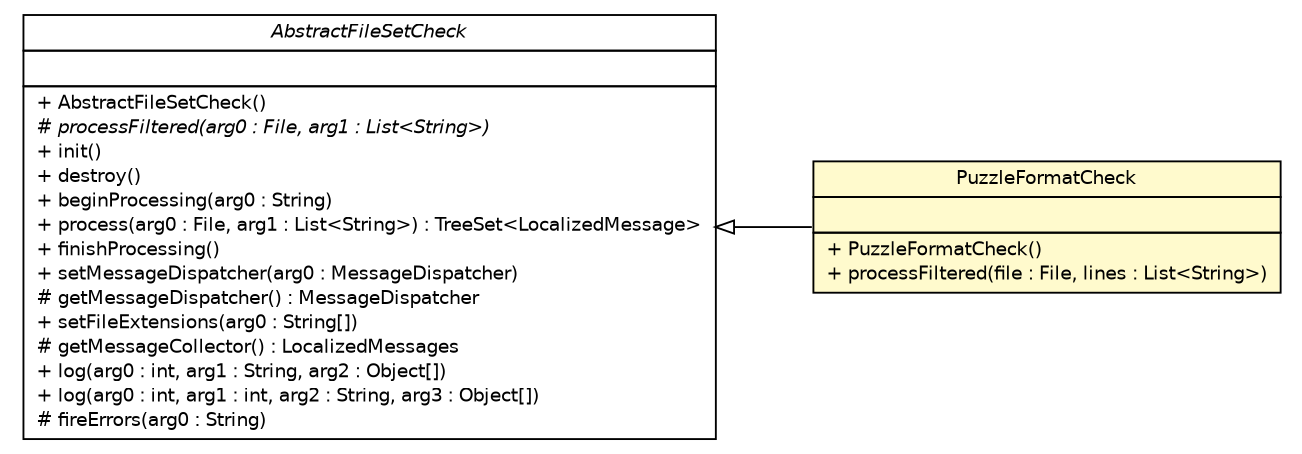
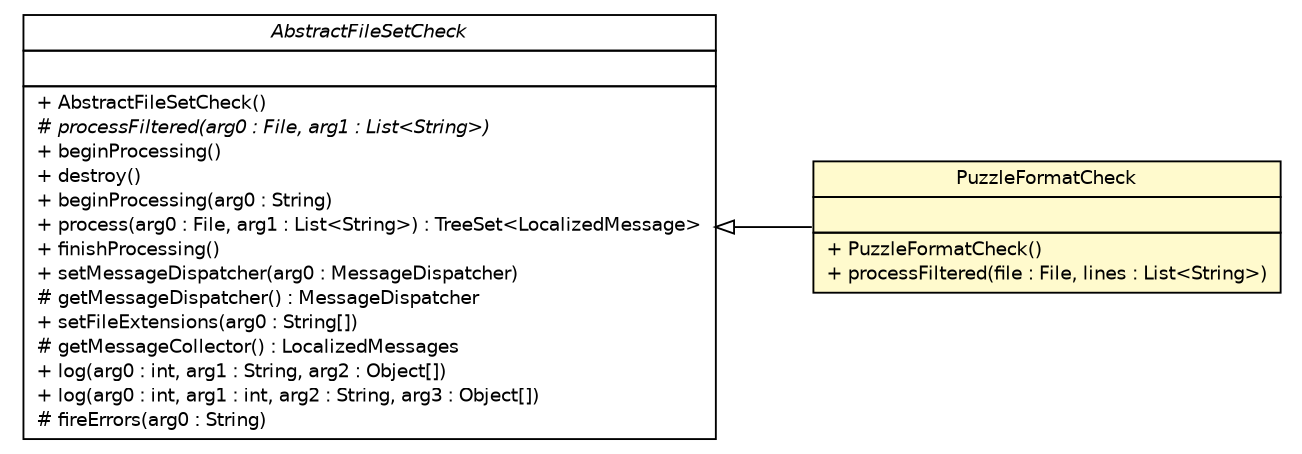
(69, 152) -> (129, 152)
